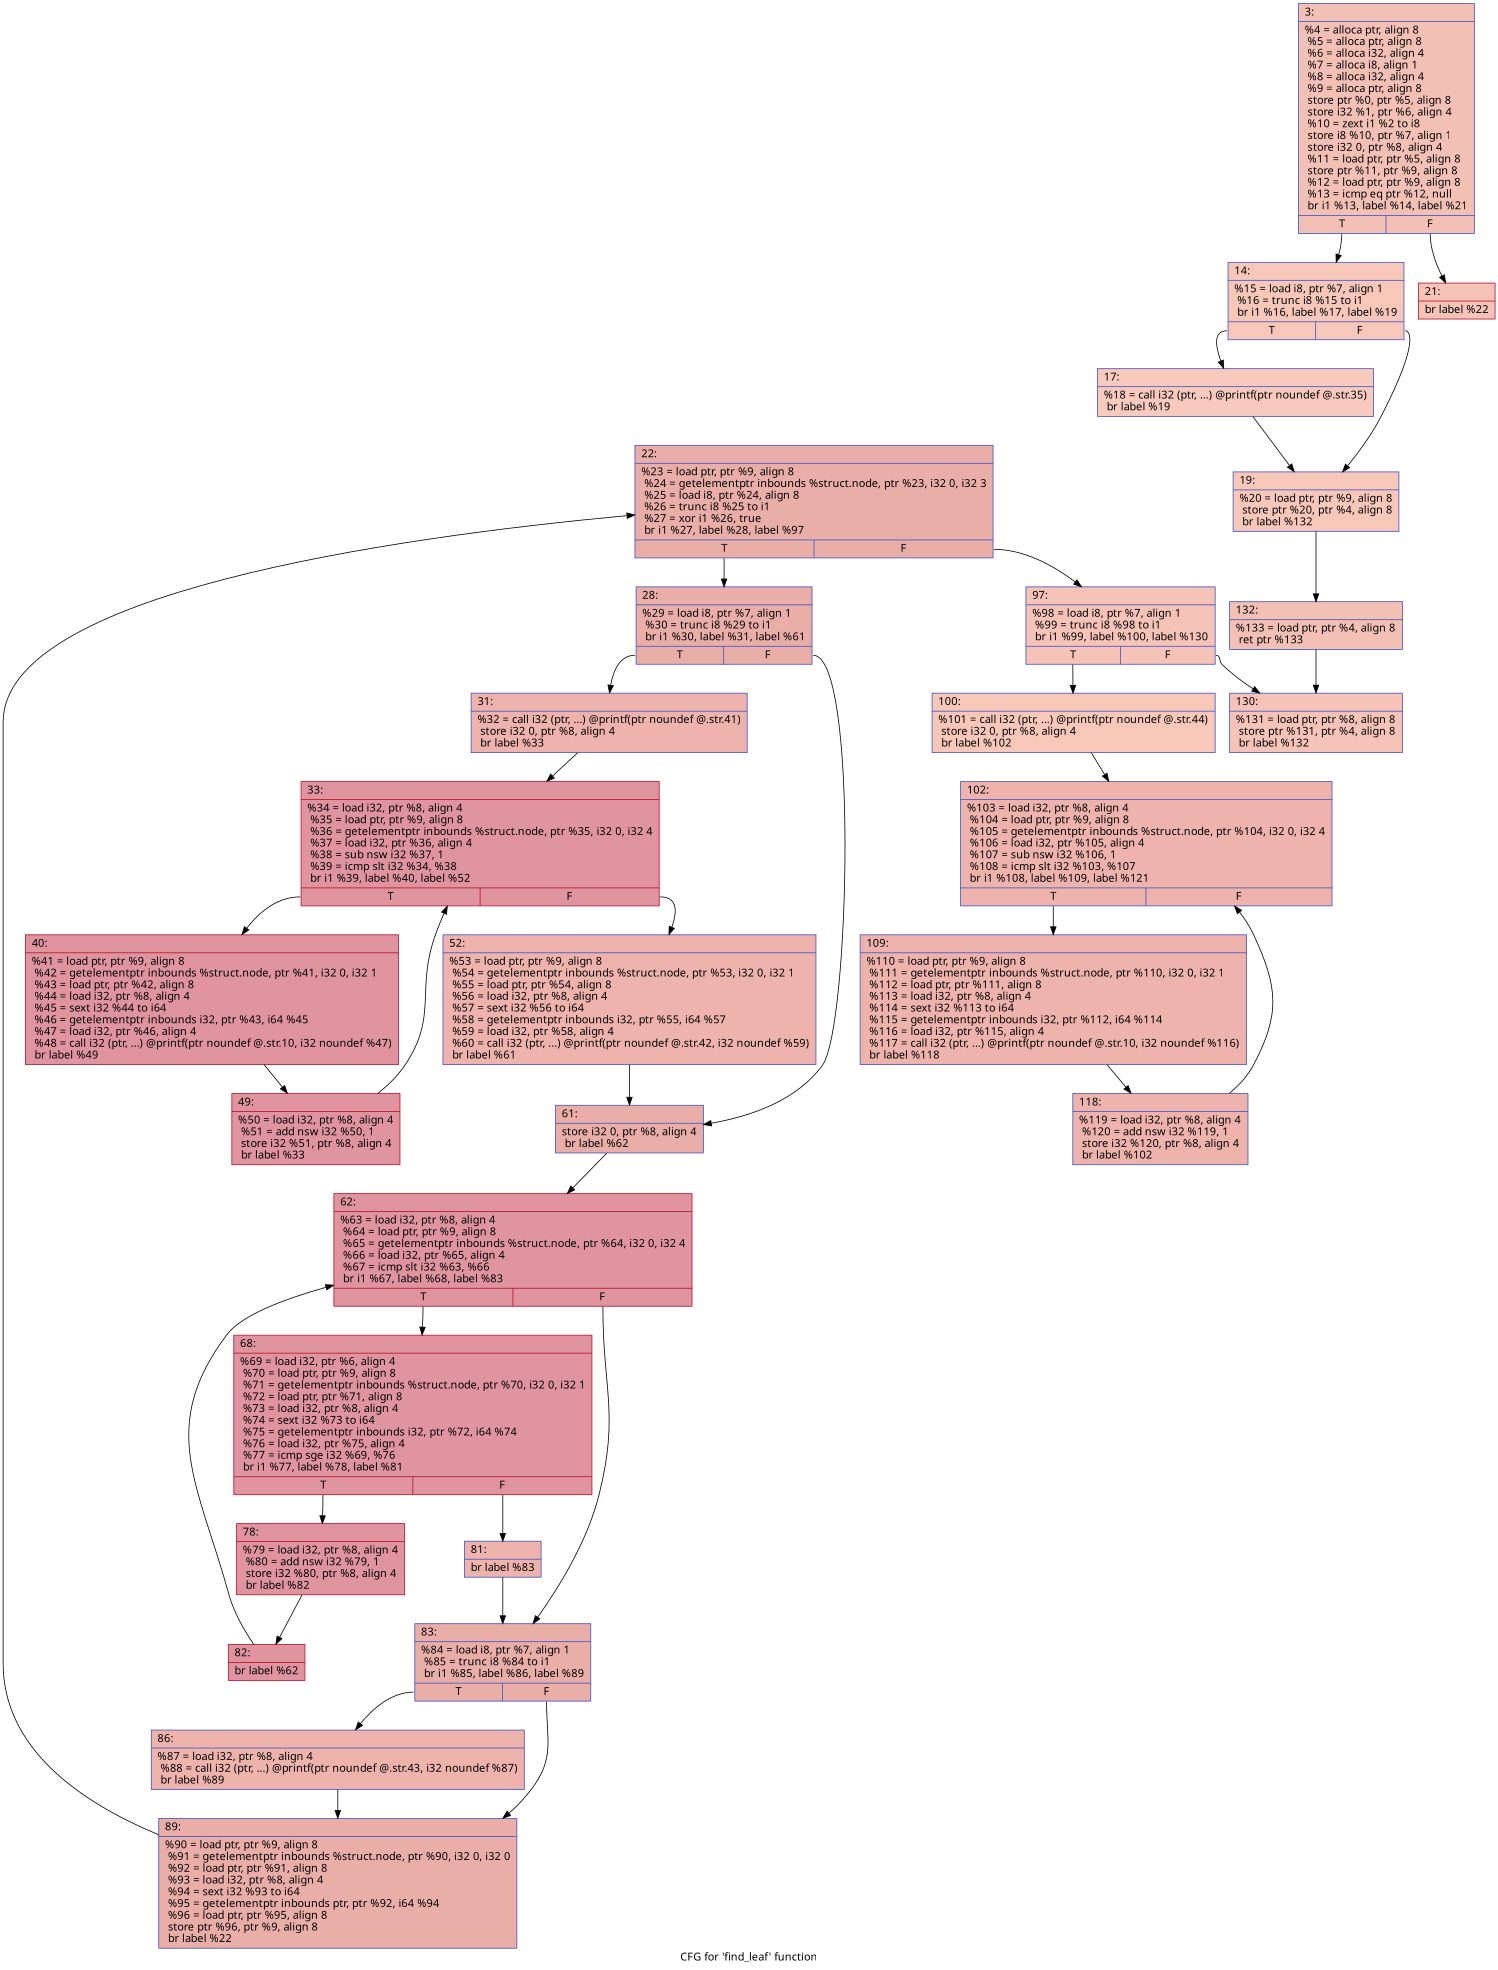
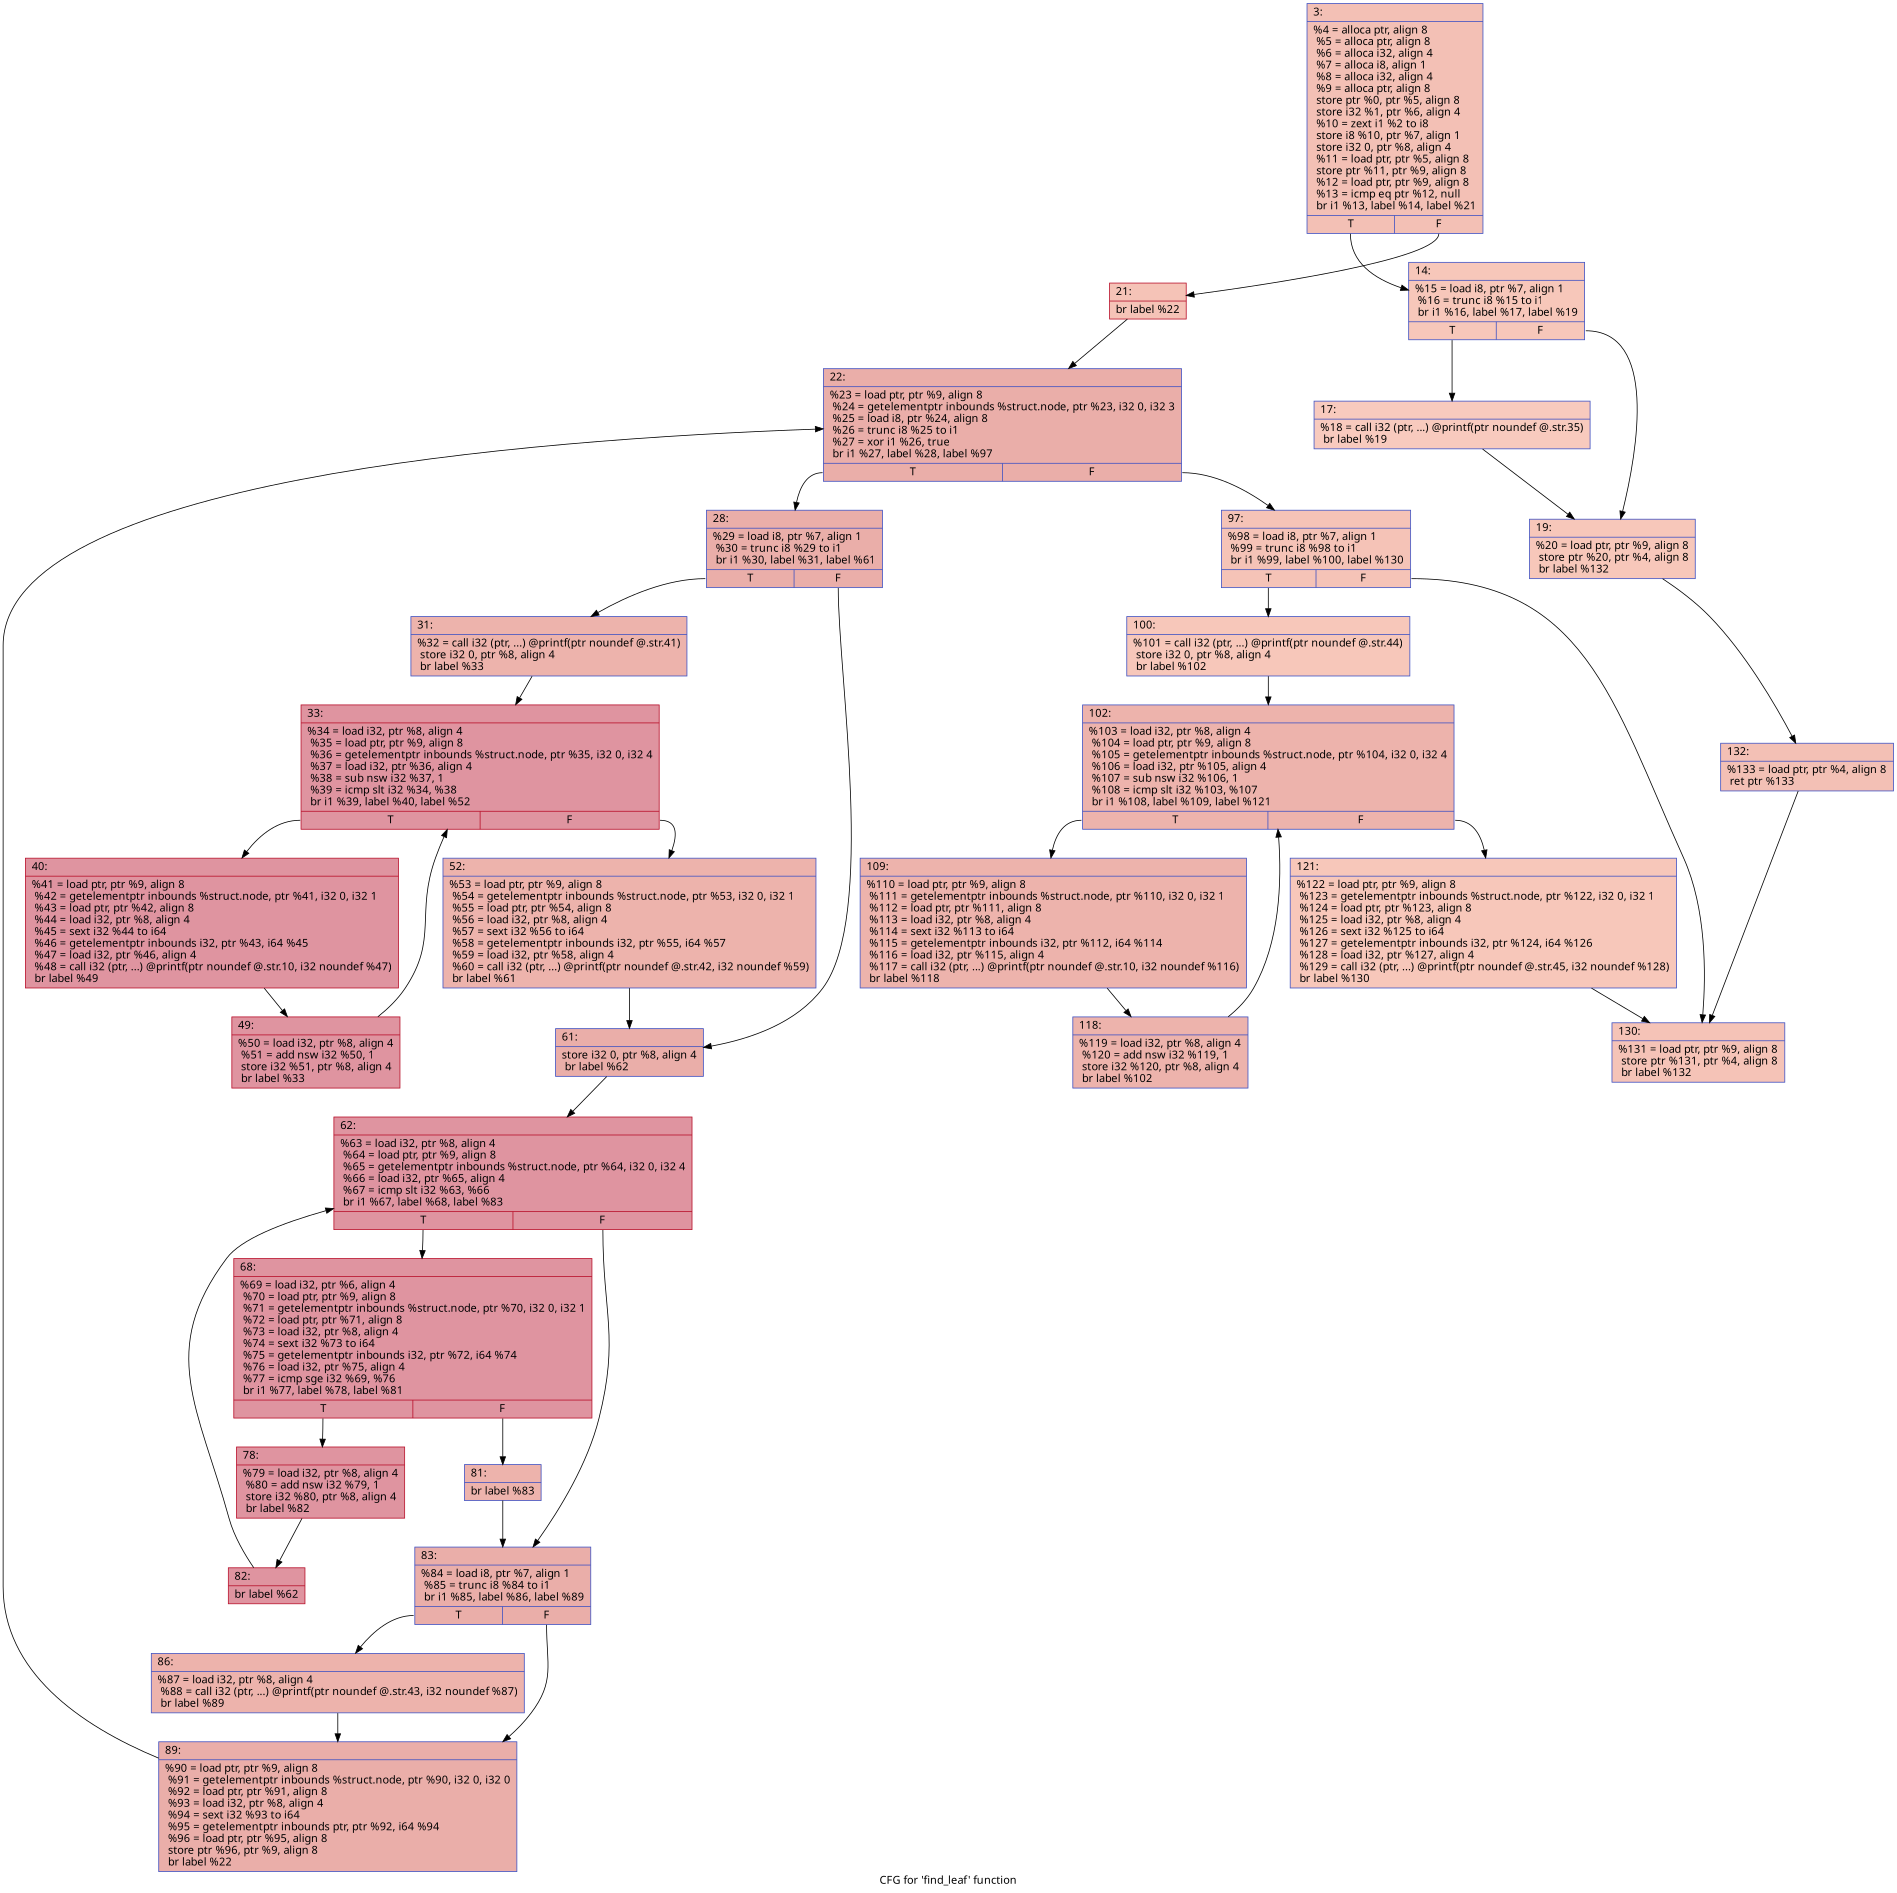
none -> (1101, 341)
(1316, 720) -> (1698, 1049)
none -> (1483, 923)
